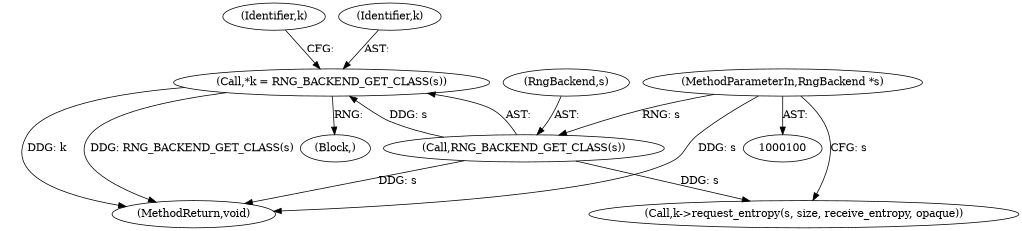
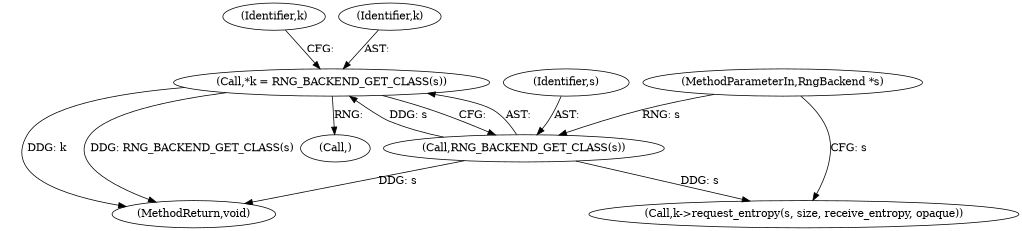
(566, 83) -> (566, 83)
none -> (436, 112)
(335, 148) -> (335, 148)
(783, 148) -> none
(533, 192) -> none
